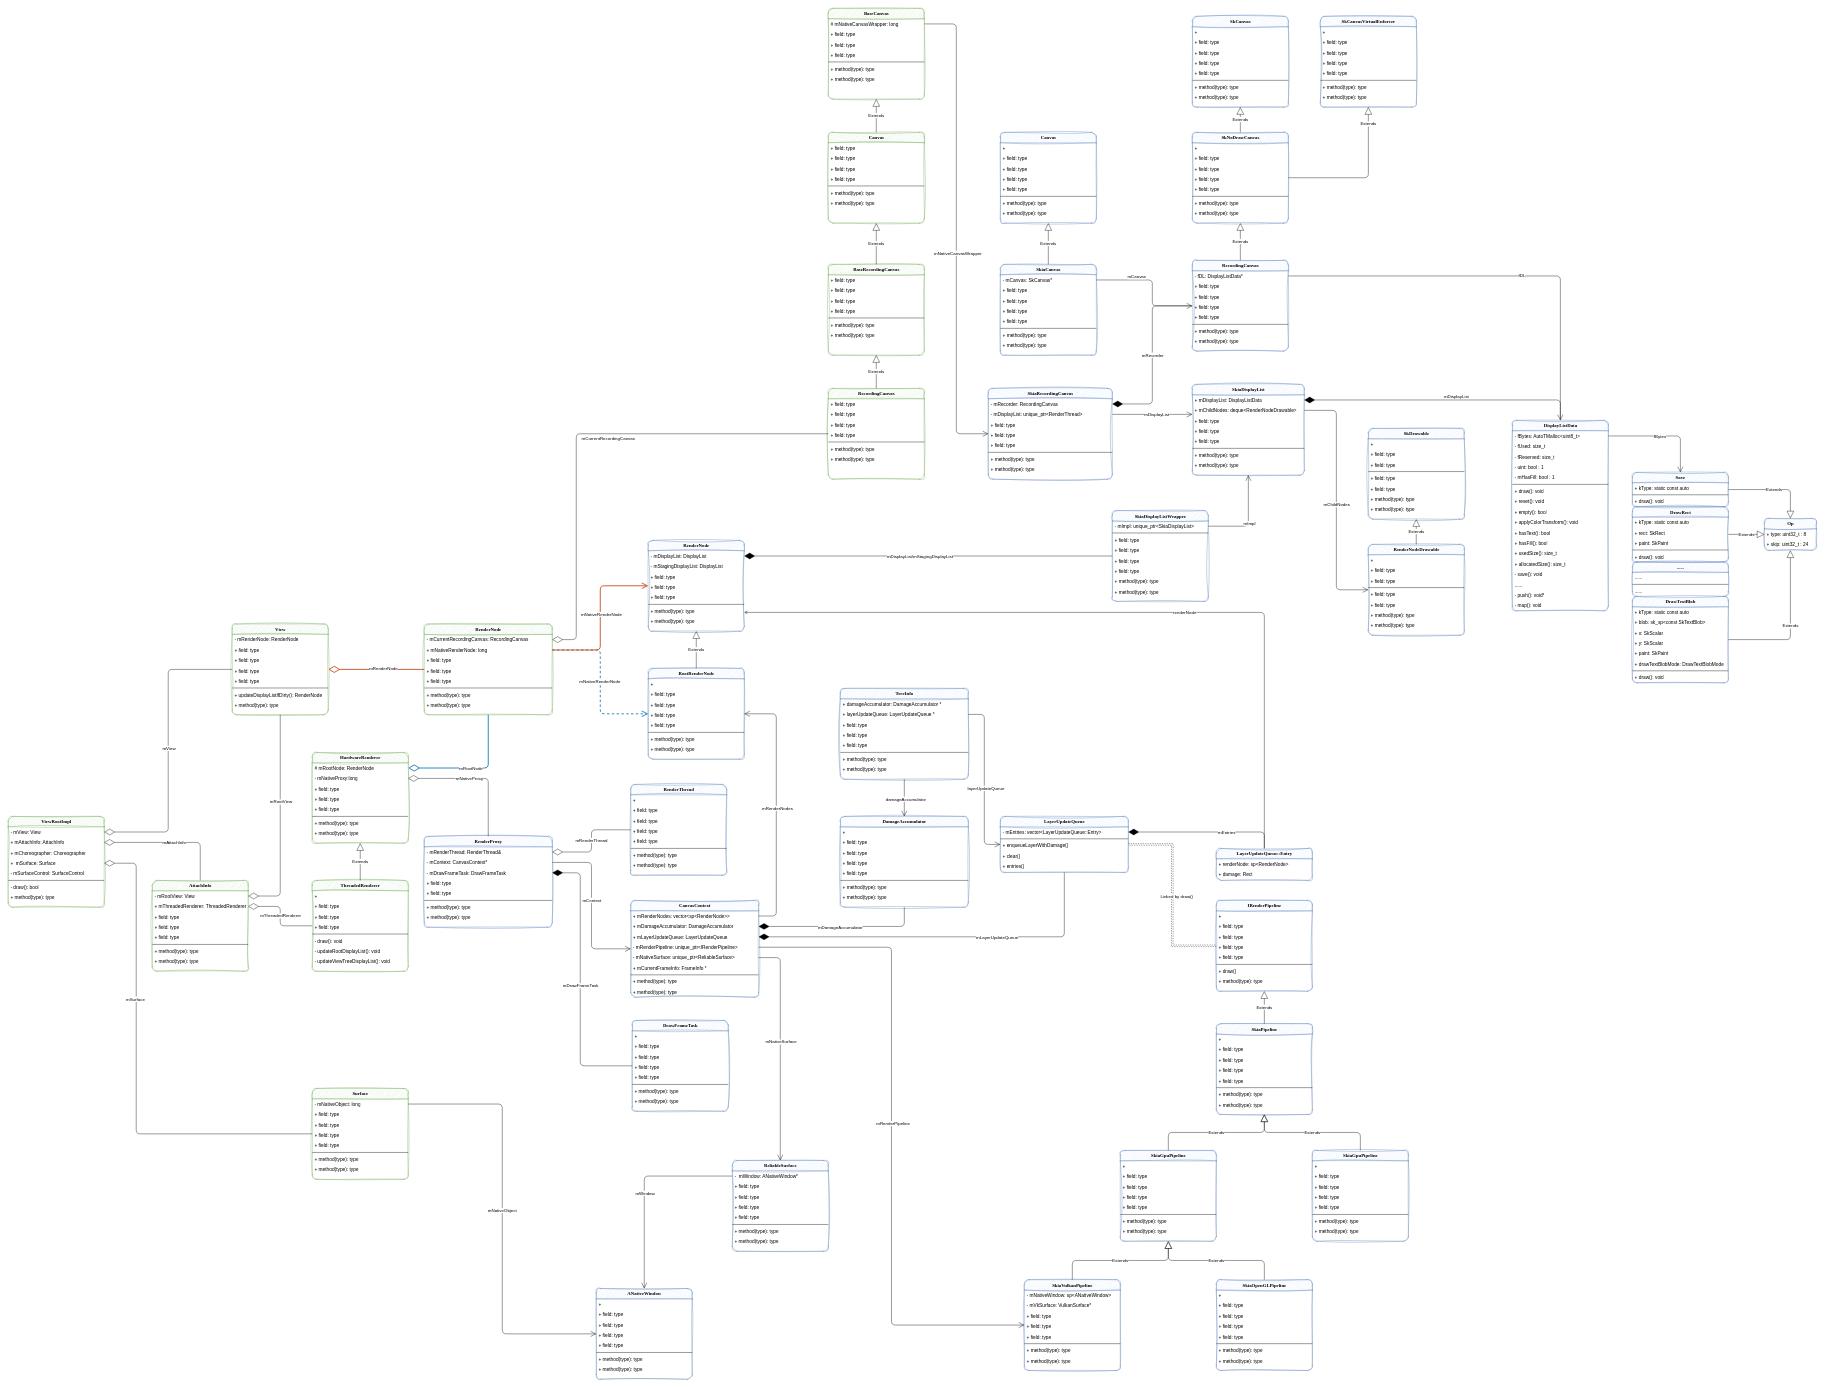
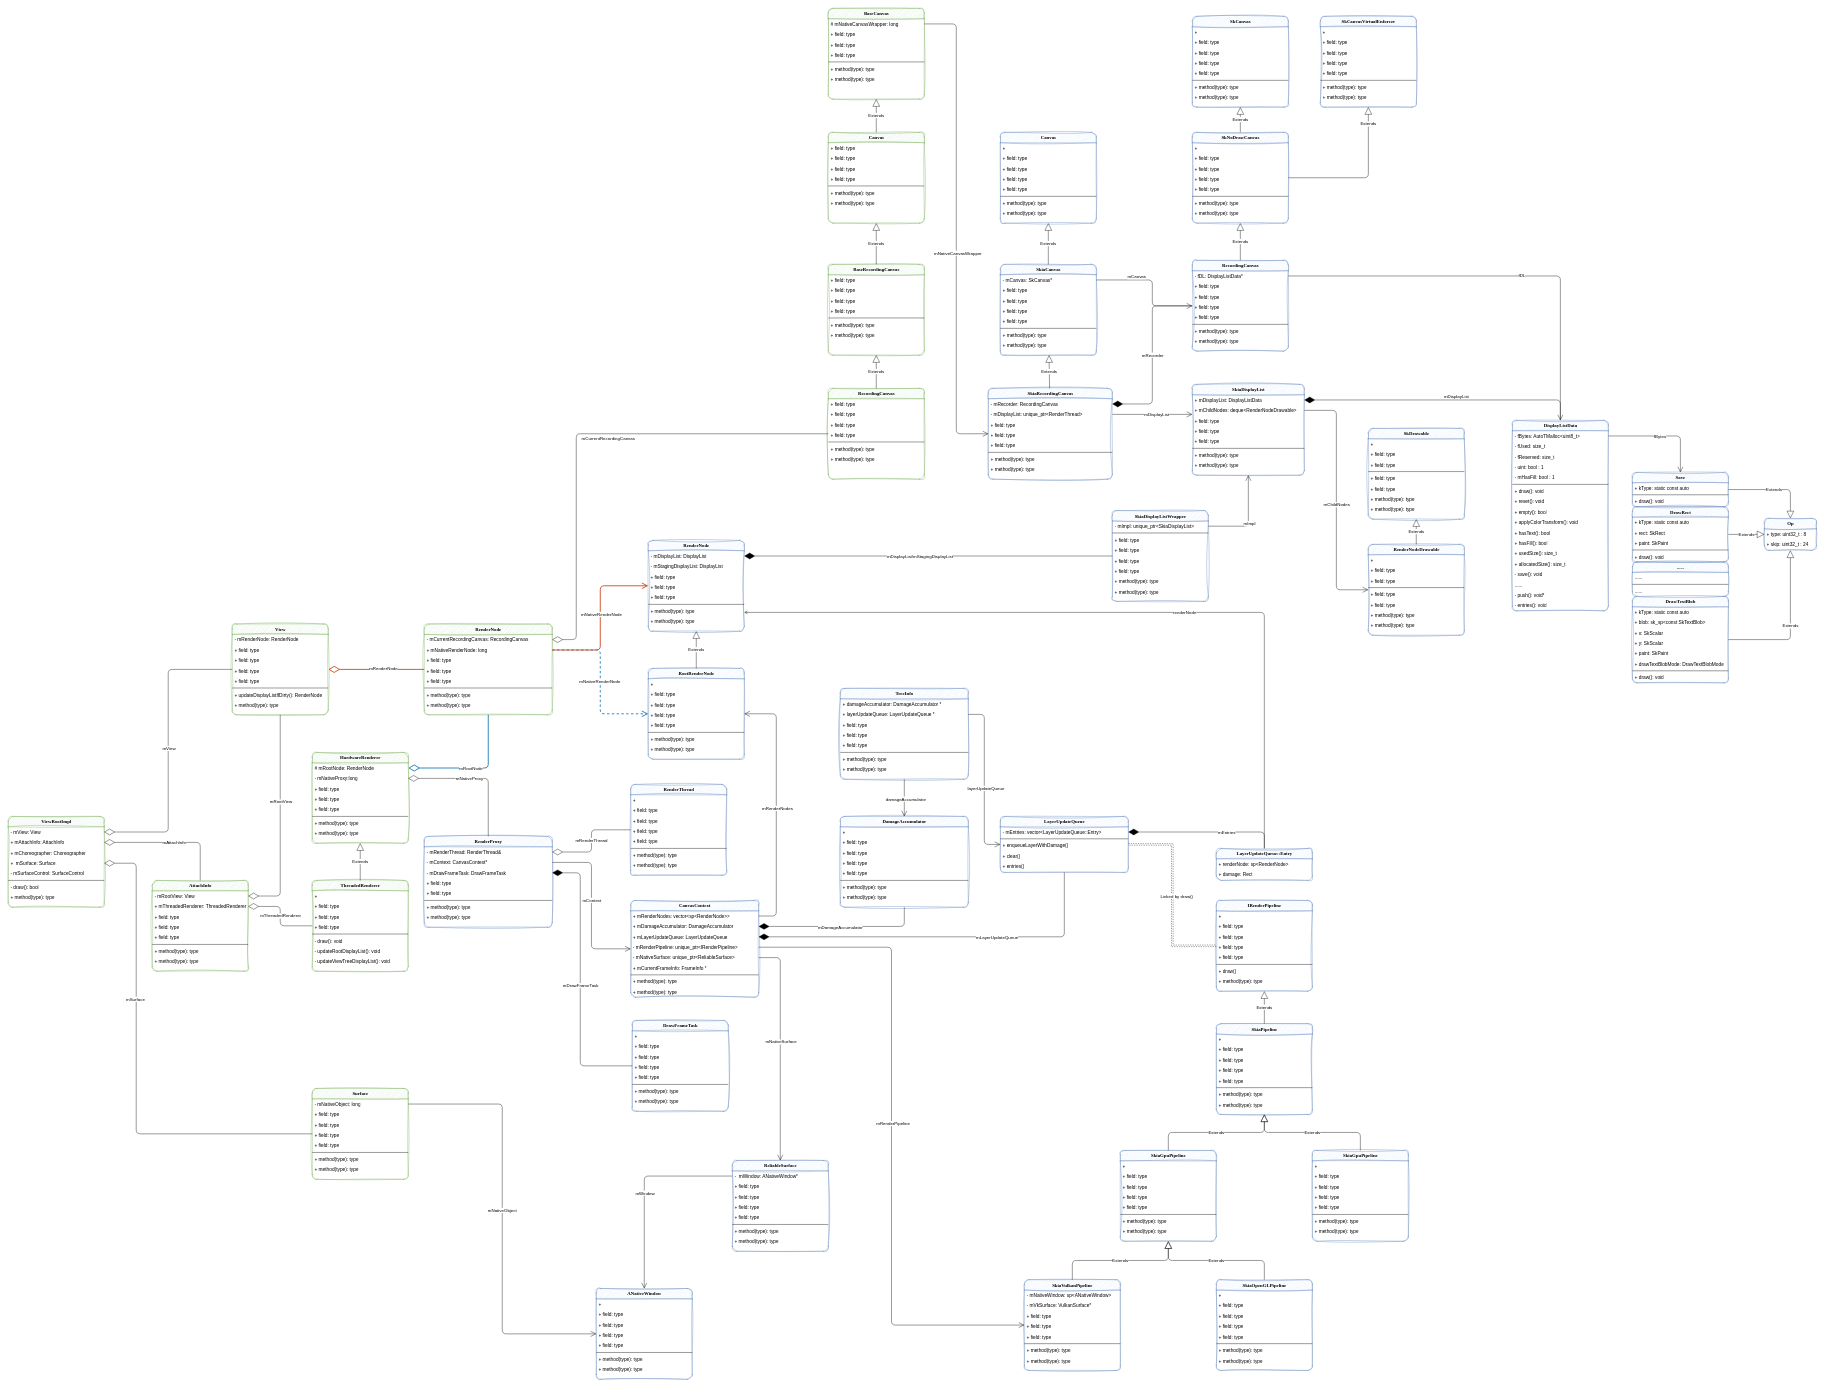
none -> (1049, 375)
(1530, 606) -> (1534, 606)
